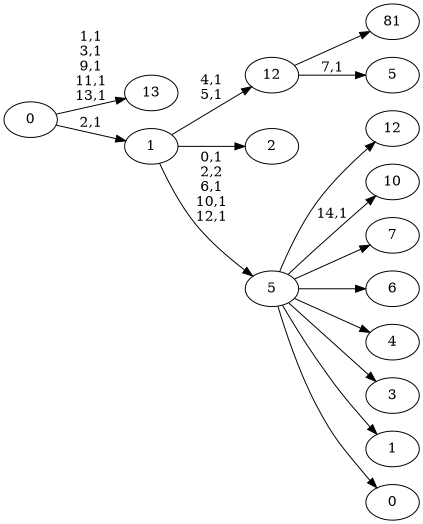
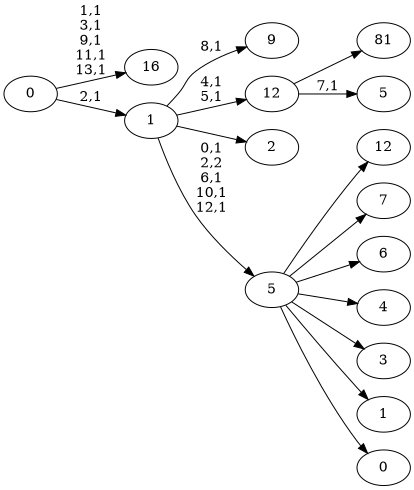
none -> (272, 41)
(151, 93) -> (151, 67)
(393, 182) -> none
